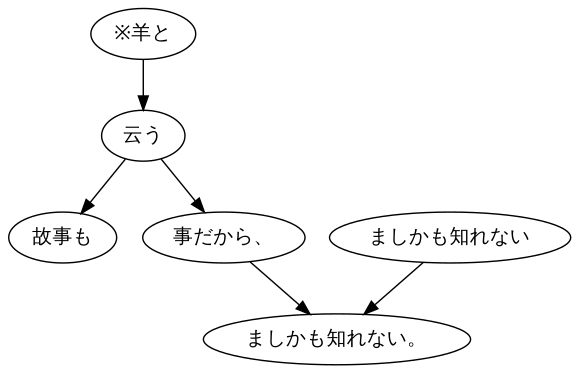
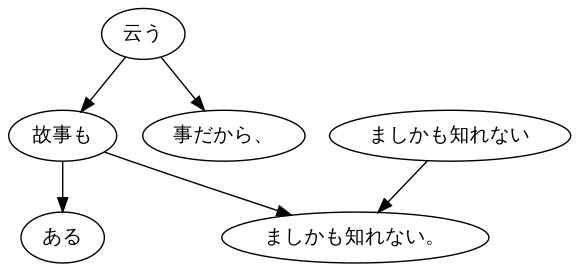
(143, 34) -> none
none -> (63, 238)
(275, 283) -> (191, 182)
